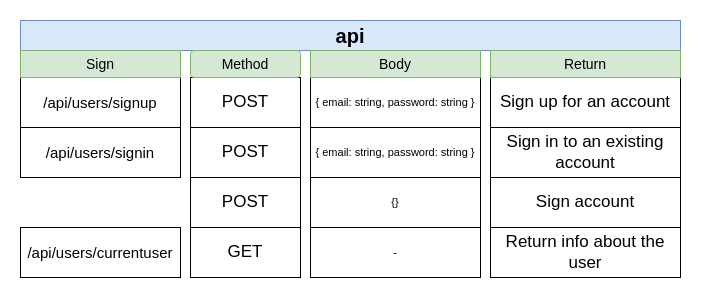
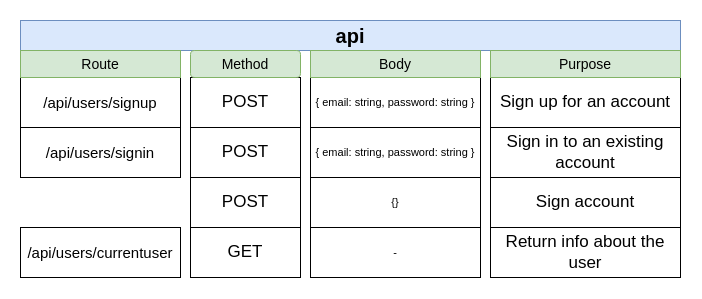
(101, 65) -> (101, 65)
(586, 65) -> (586, 65)
